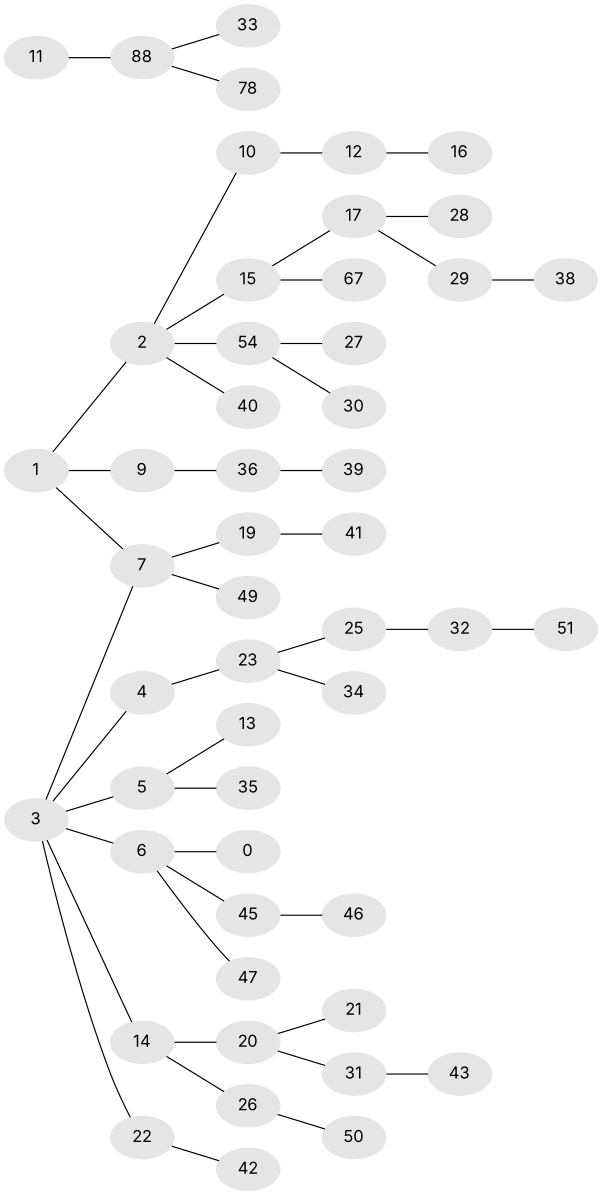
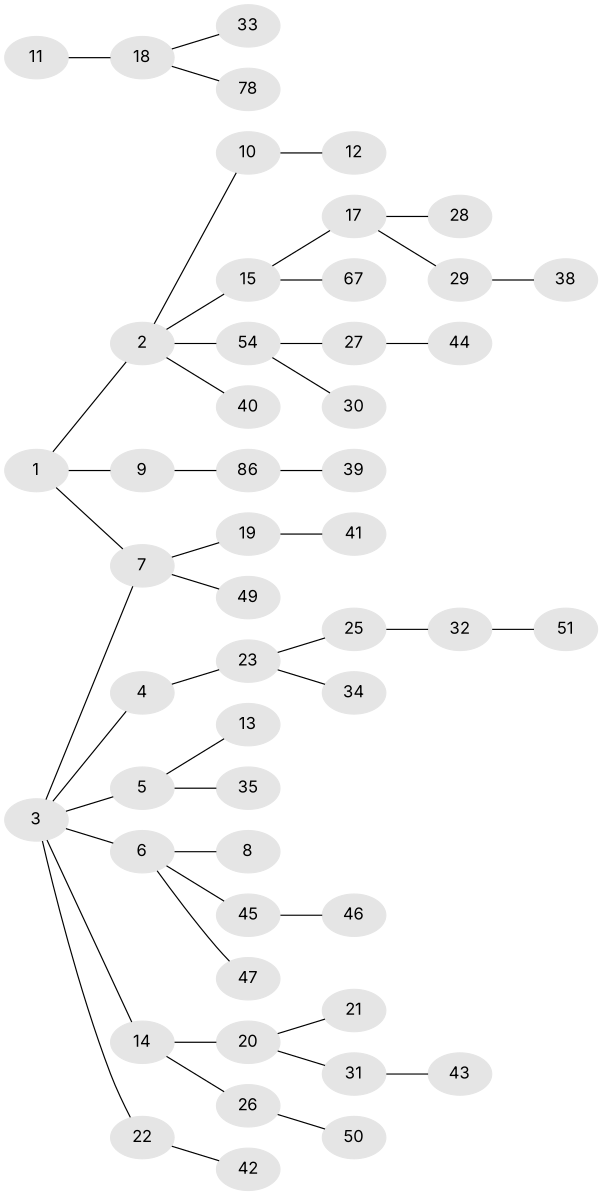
(142, 58) -> (142, 58)
(460, 153) -> none
none -> (460, 344)
(248, 471) -> (248, 471)
(248, 852) -> (248, 852)
